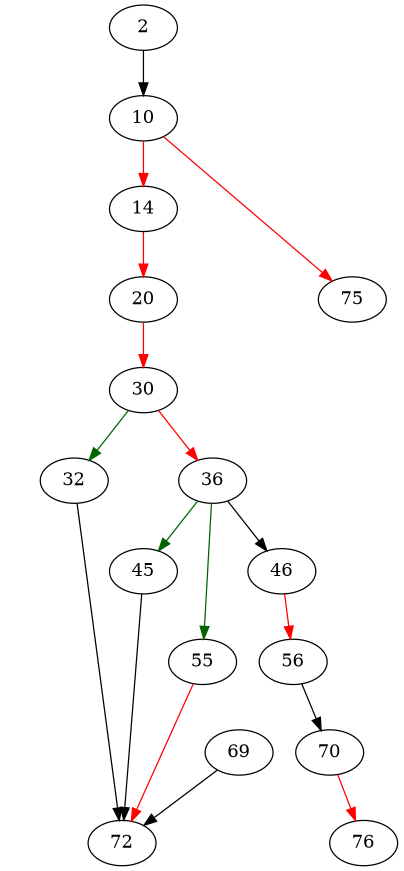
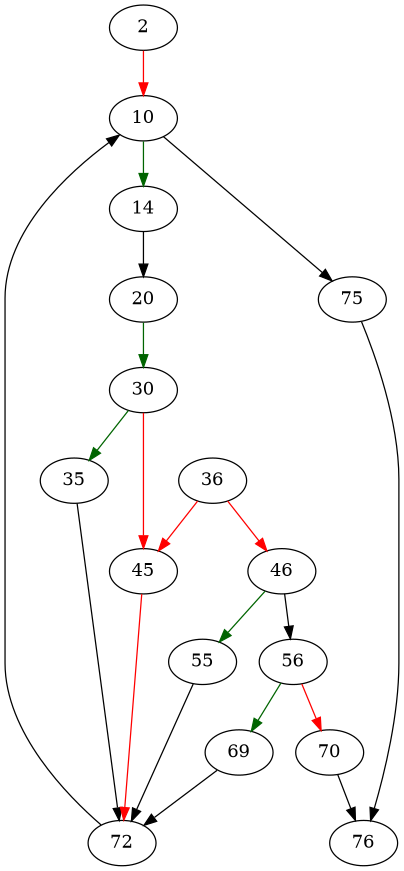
(143, 67) -> (143, 67)
(143, 157) -> (143, 157)
(243, 205) -> (243, 205)
(143, 248) -> (143, 248)
(143, 339) -> (143, 339)
(174, 430) -> (143, 474)
none -> (5, 481)
(74, 481) -> (74, 481)
(182, 521) -> (182, 521)
(243, 521) -> (243, 521)
none -> (399, 564)
(208, 565) -> (247, 612)
(287, 610) -> (287, 610)
(133, 701) -> (133, 701)
(309, 701) -> (309, 701)
none -> (269, 702)
(165, 747) -> (165, 747)
(344, 792) -> (344, 792)
